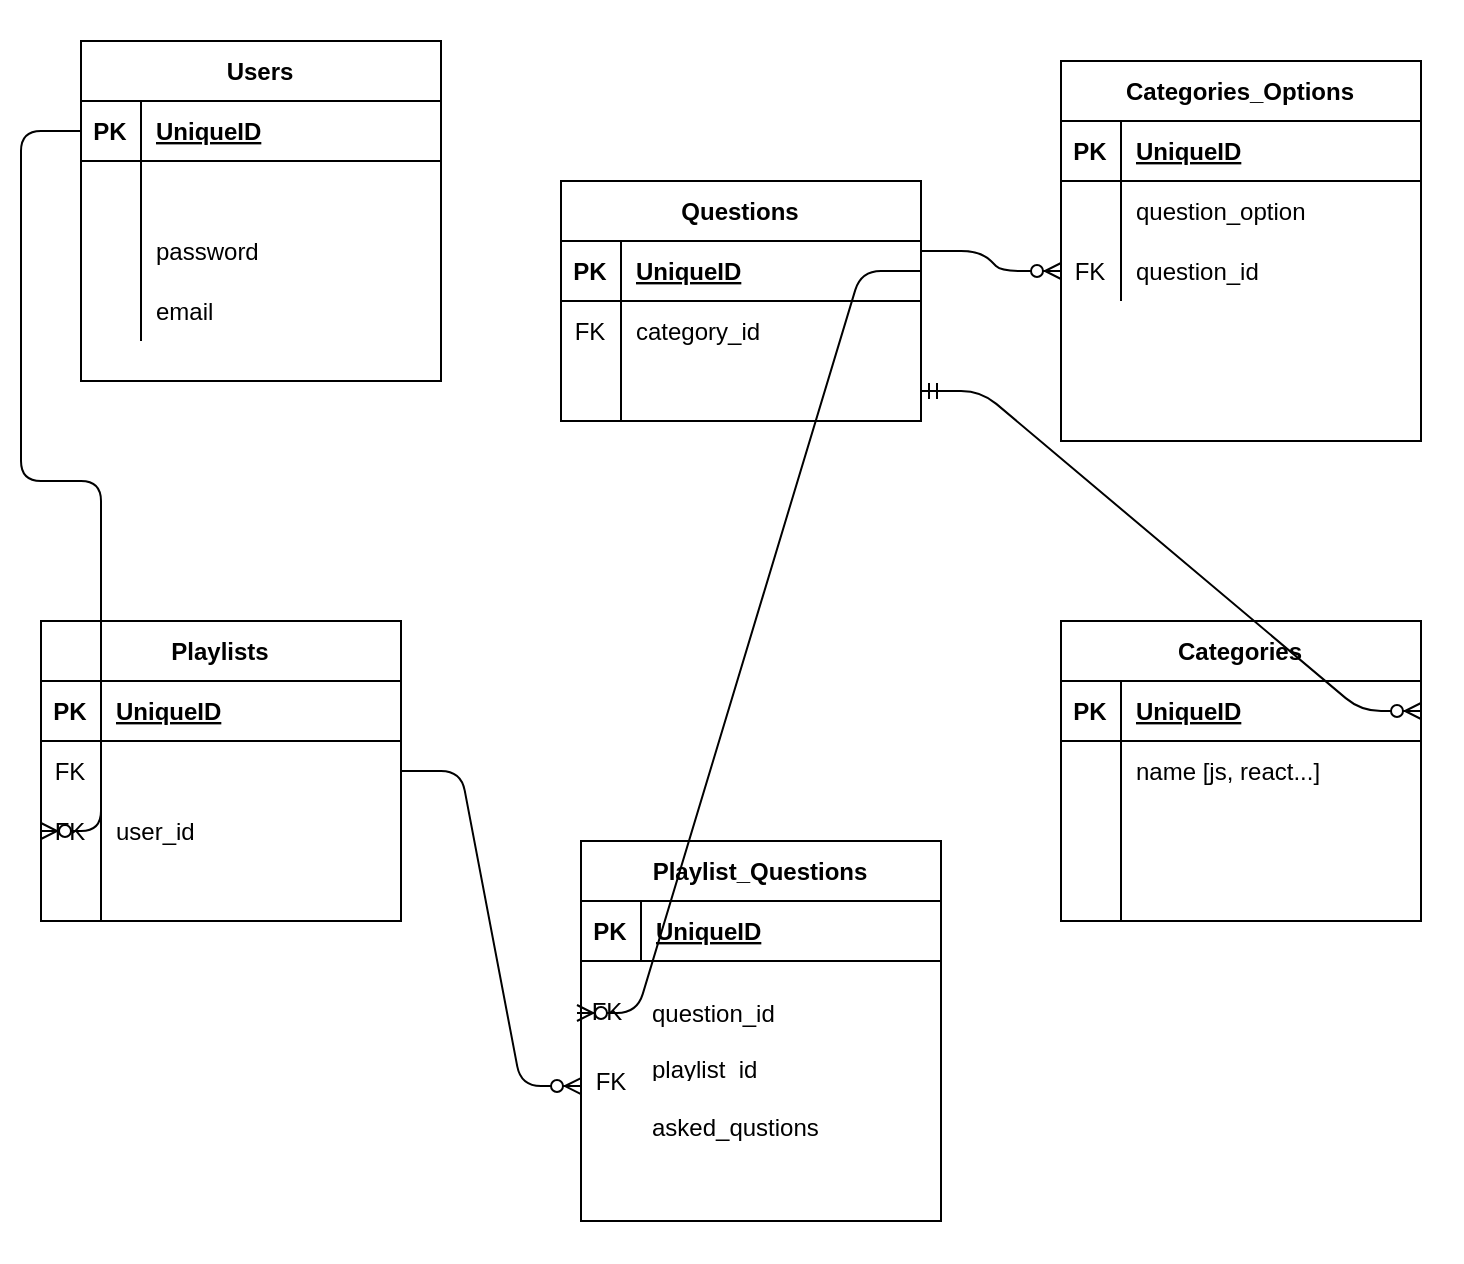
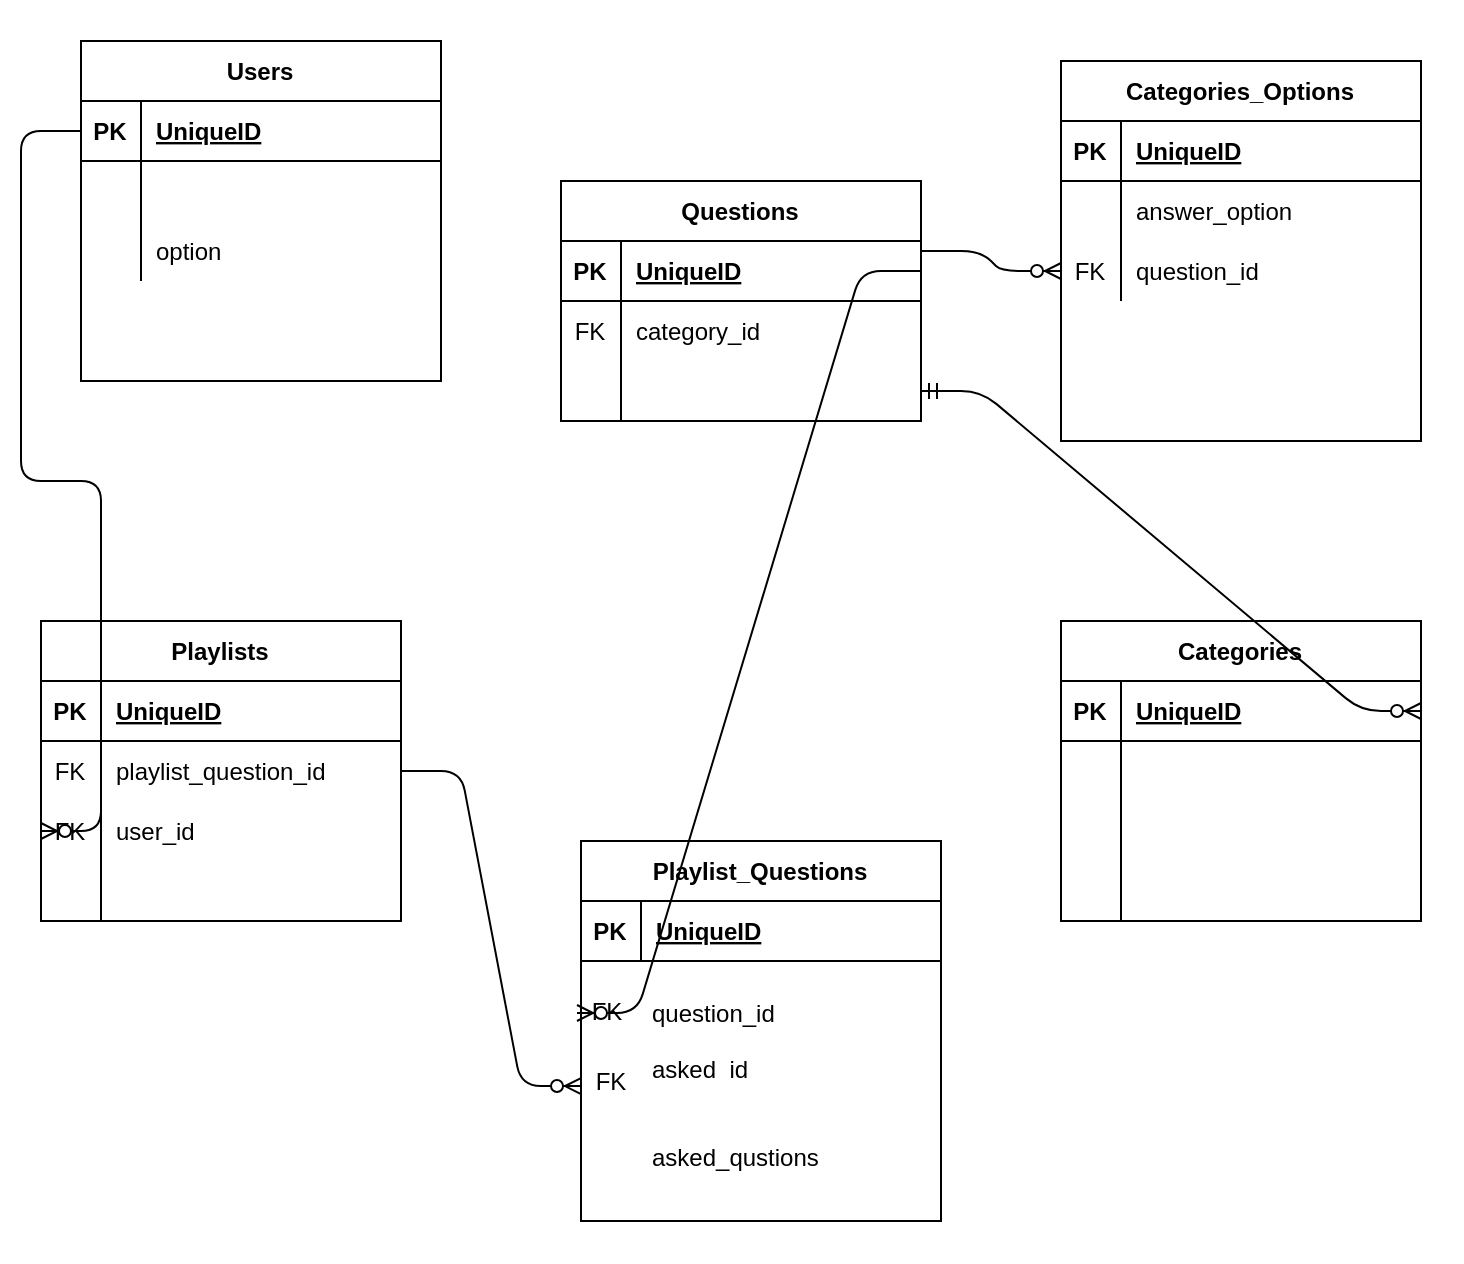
(1231, 212) -> (1220, 212)
(210, 252) -> (193, 252)
(291, 311) -> none
none -> (251, 771)
(1271, 771) -> none
(713, 1070) -> (703, 1070)
(787, 1127) -> (787, 1157)
